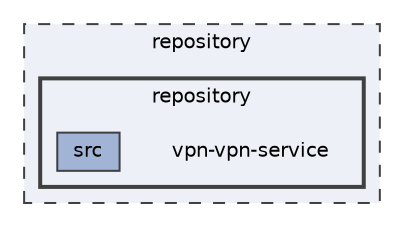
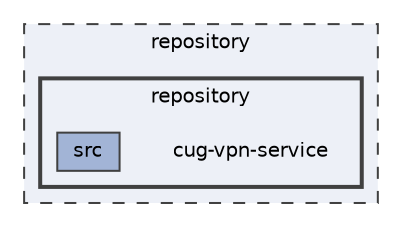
(251, 152) -> (251, 152)
